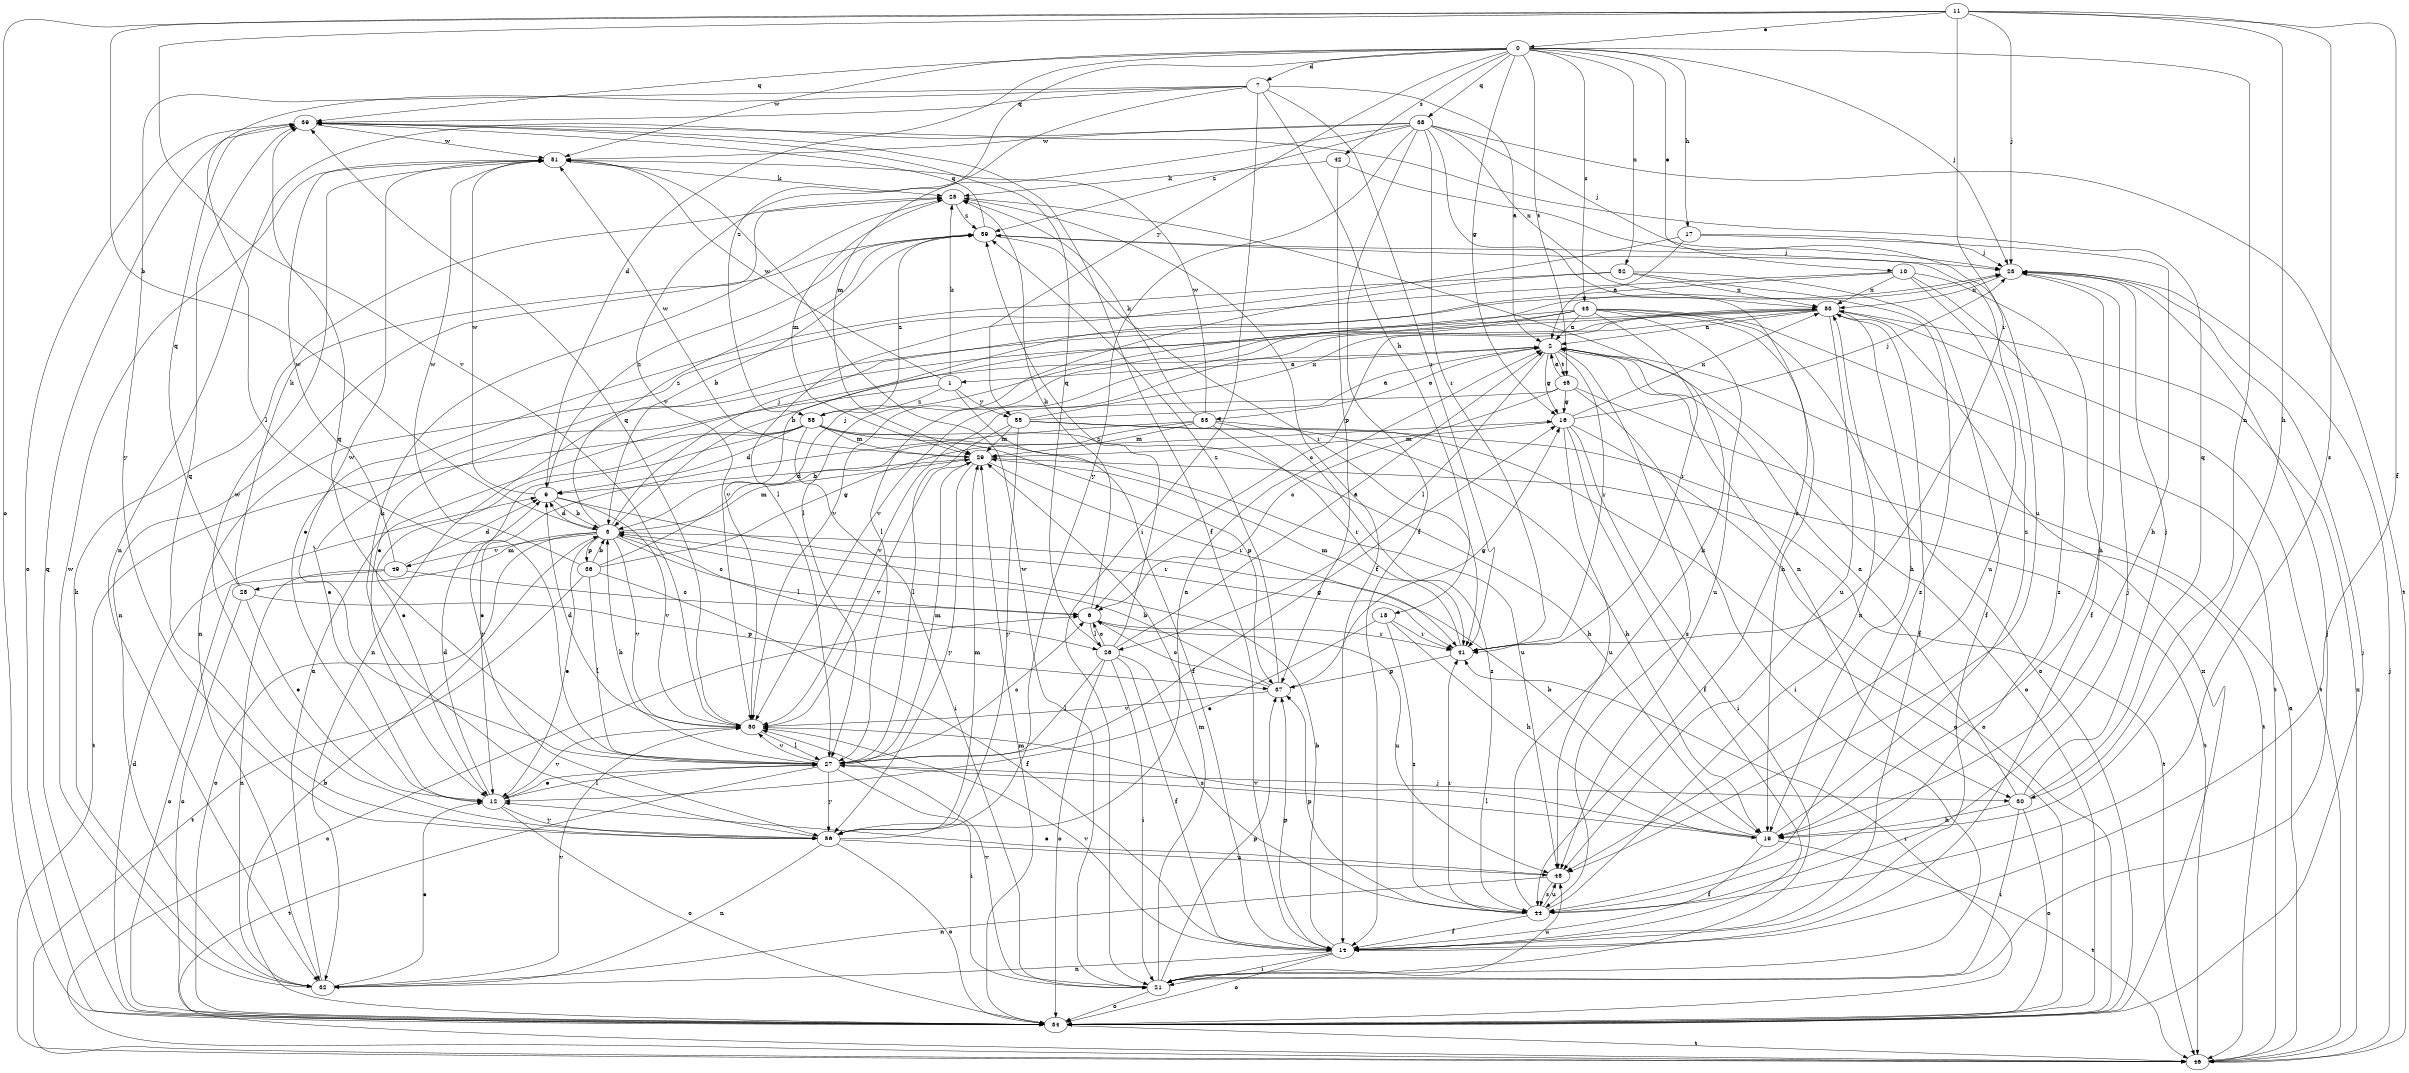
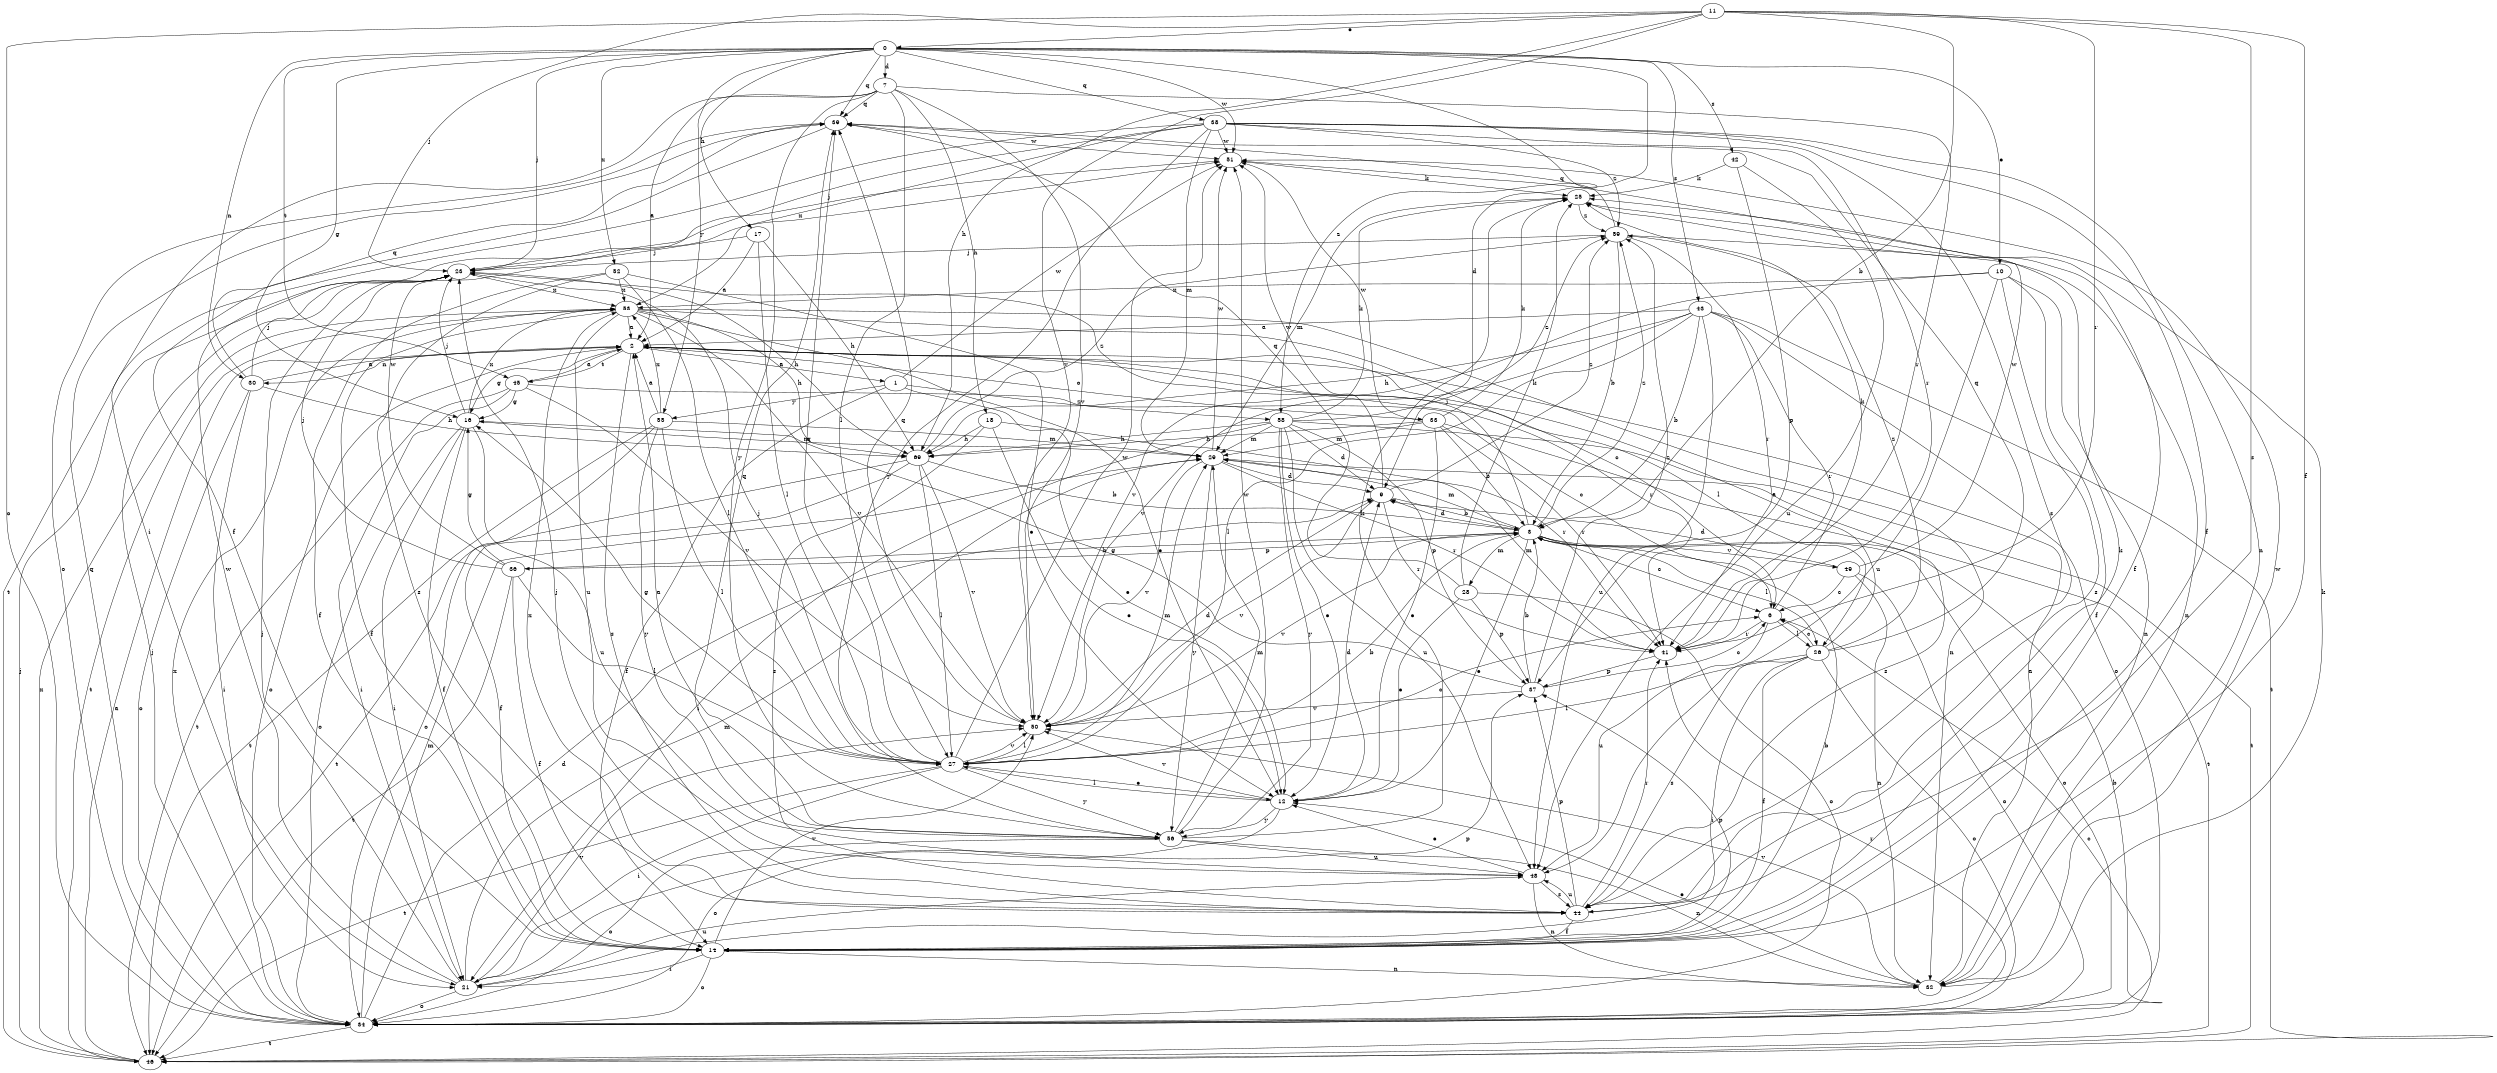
(950, 292) -> (1359, 254)
(1422, 786) -> (732, 455)
(1768, 839) -> (918, 458)
